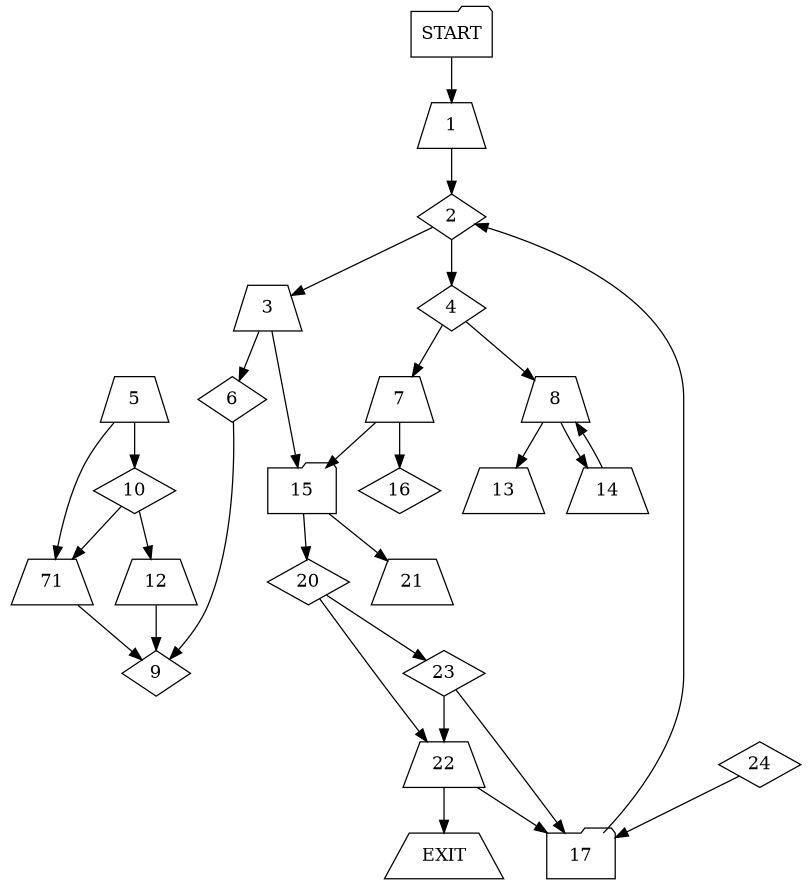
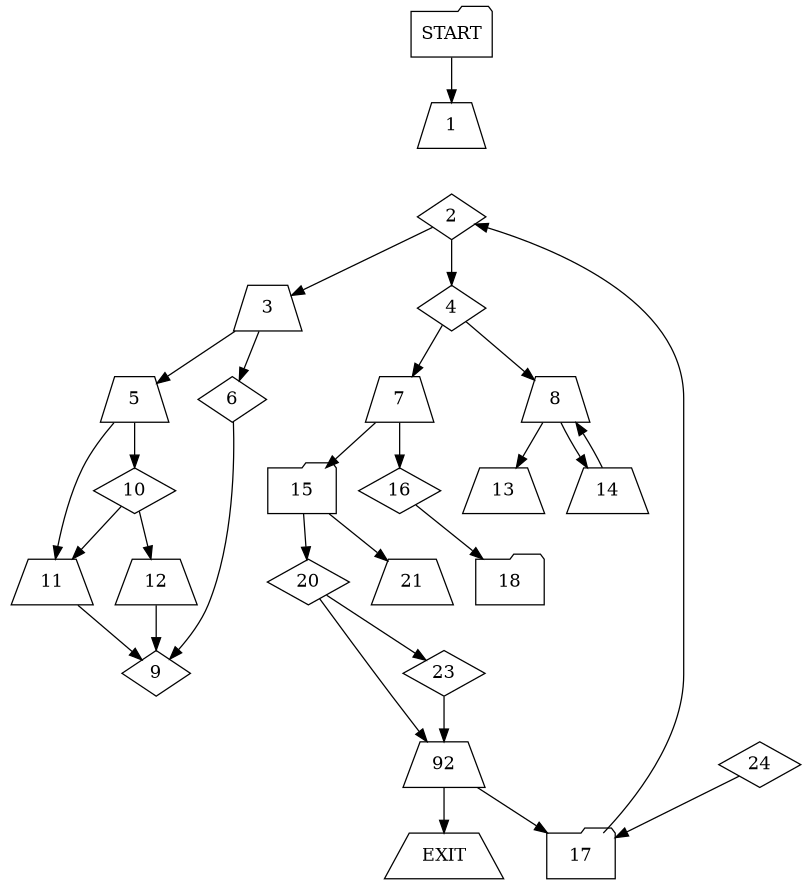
(452, 165) -> none
(284, 393) -> (201, 354)
(52, 582) -> (52, 582)
none -> (510, 582)
(507, 756) -> none
(444, 765) -> (444, 765)
